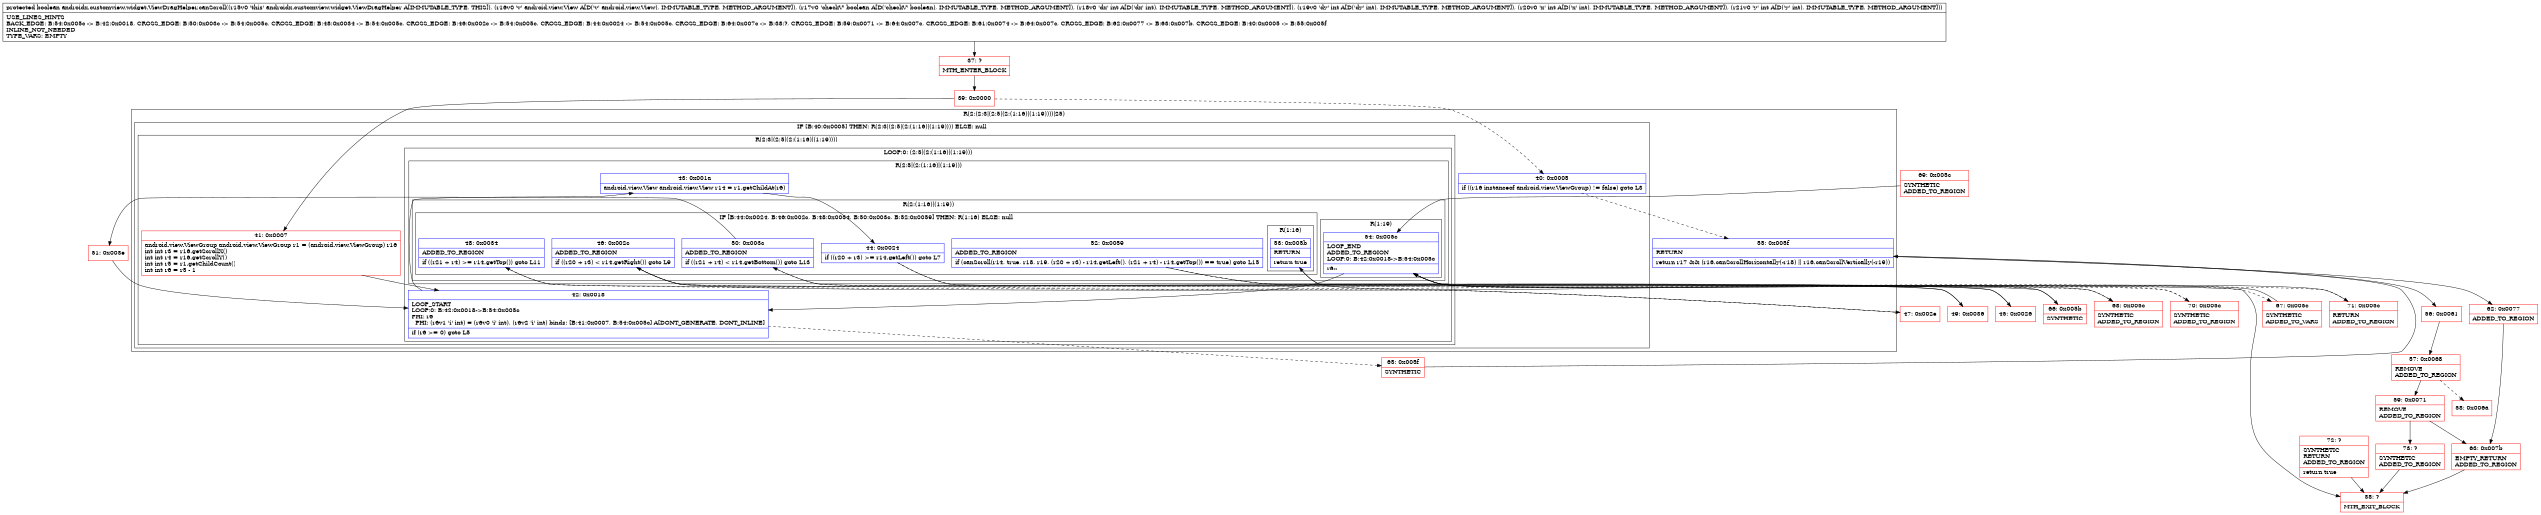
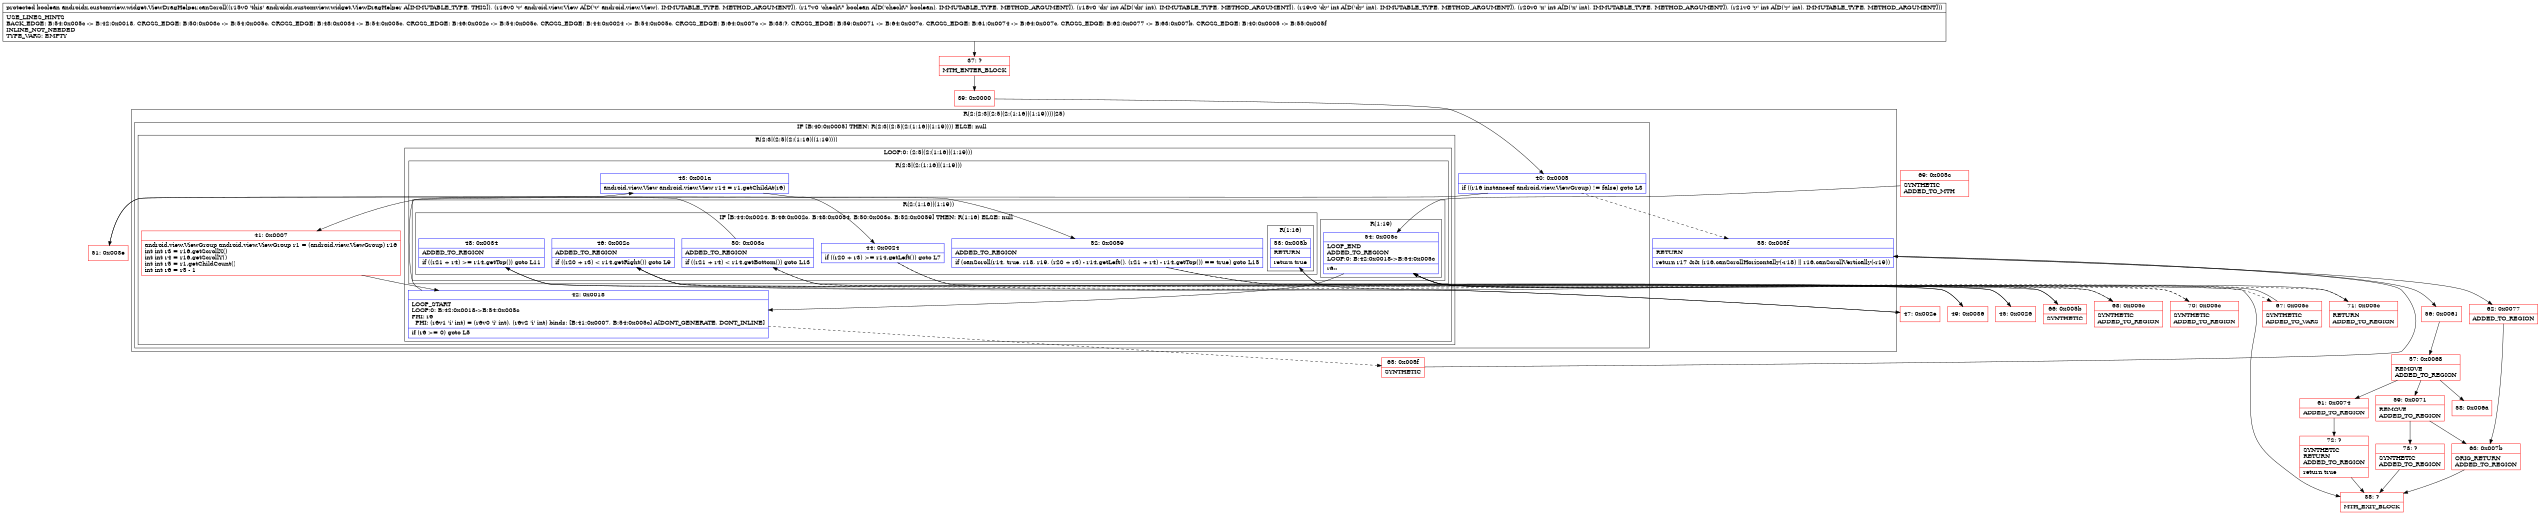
(595, 101) -> (961, 197)
(1278, 102) -> (1278, 102)
(1935, 191) -> (1929, 191)
(1204, 289) -> (1204, 289)
(253, 300) -> (579, 197)
(2450, 389) -> (2450, 389)
none -> (2334, 408)
(2481, 458) -> (2478, 458)
